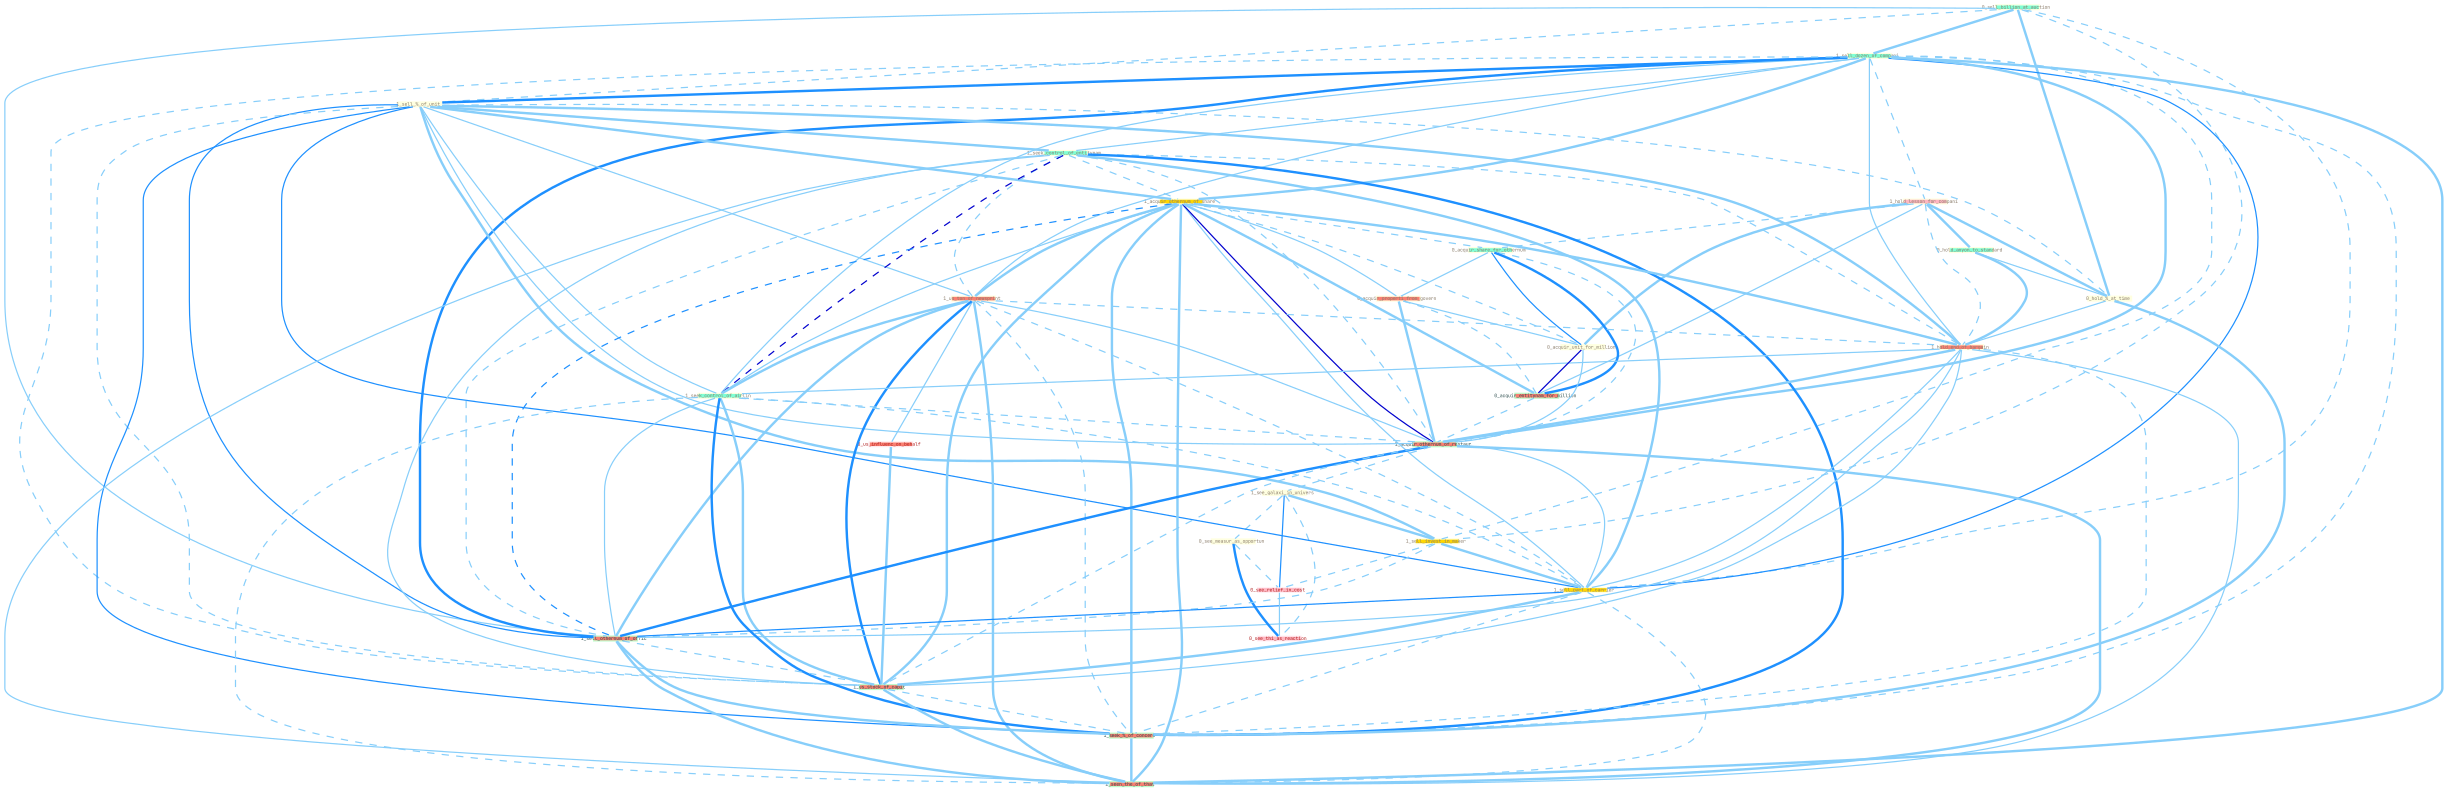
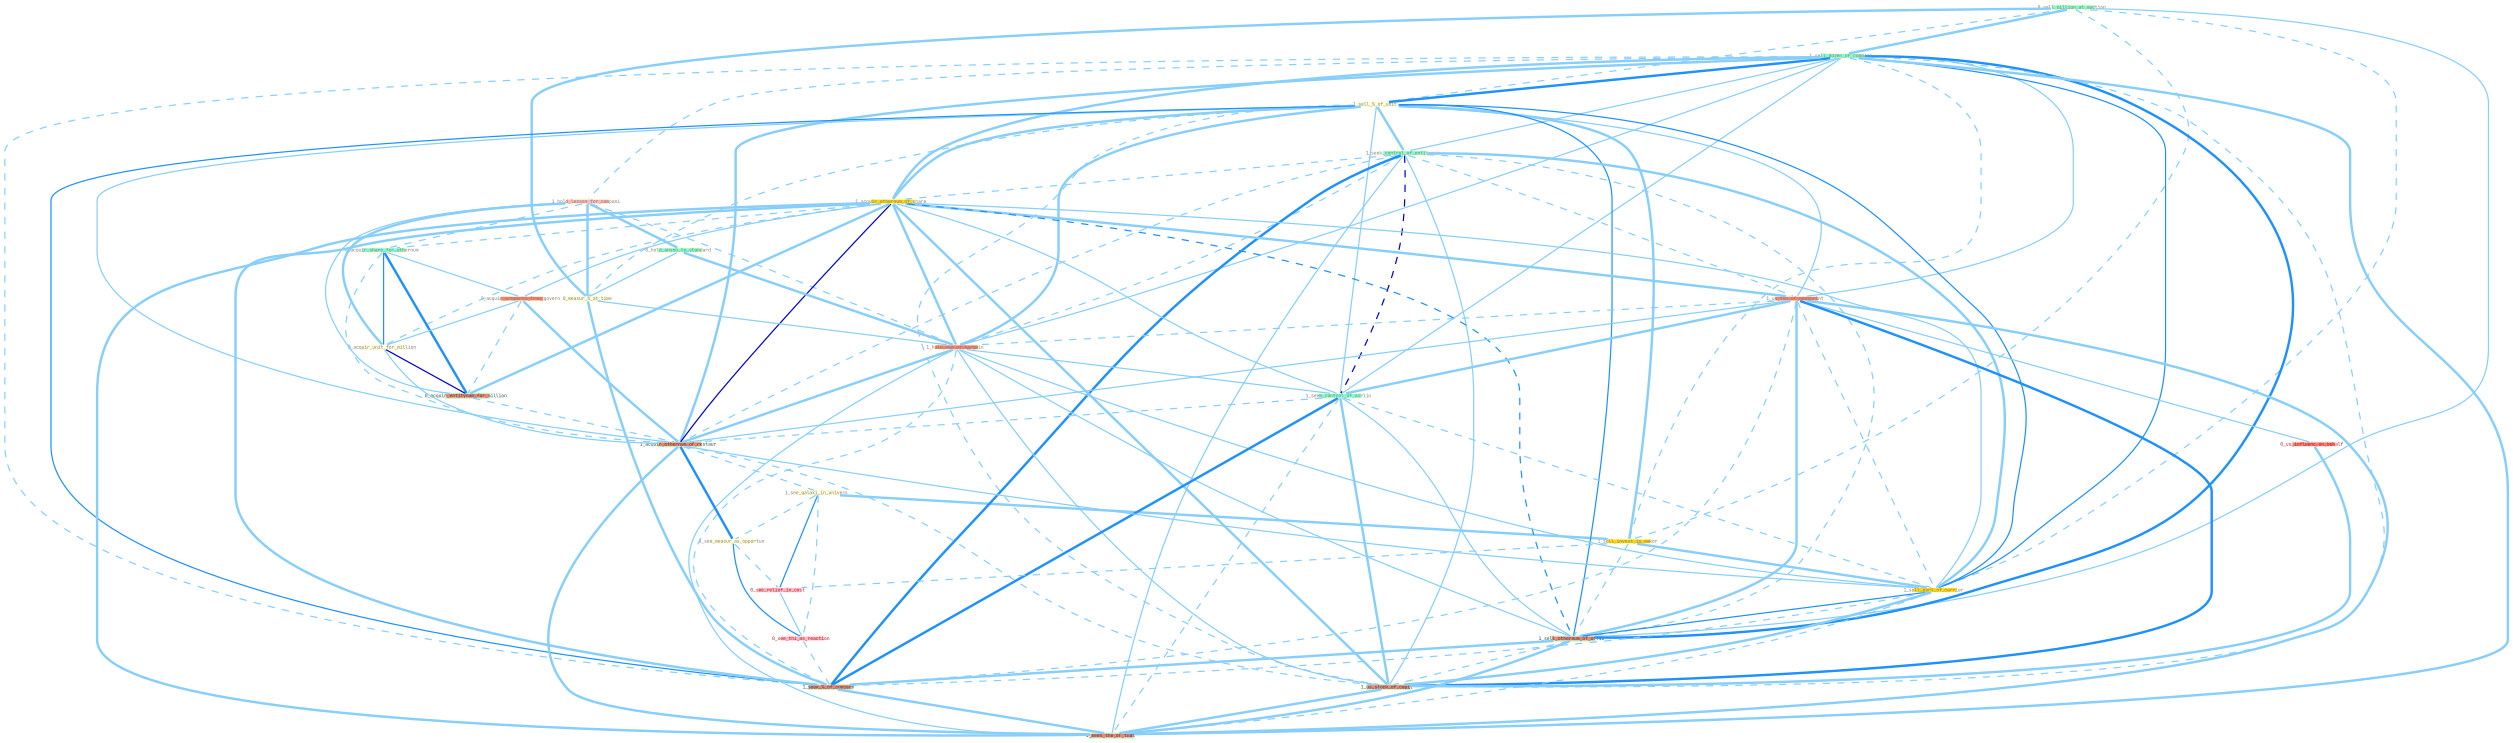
(2110, 299) -> (588, 299)
(1022, 533) -> (706, 493)
(1248, 594) -> (752, 600)
(1012, 712) -> (816, 663)
